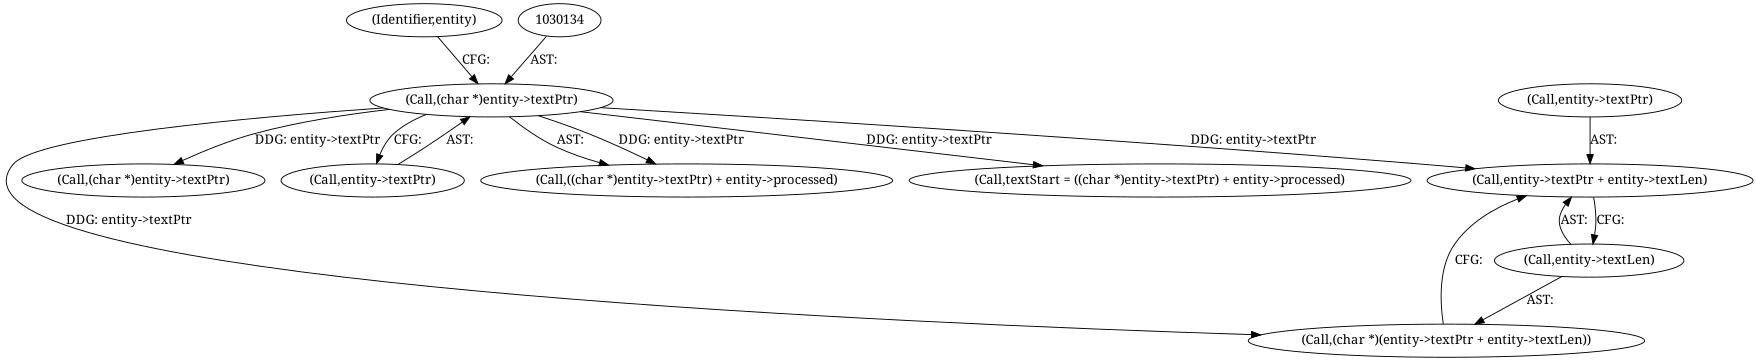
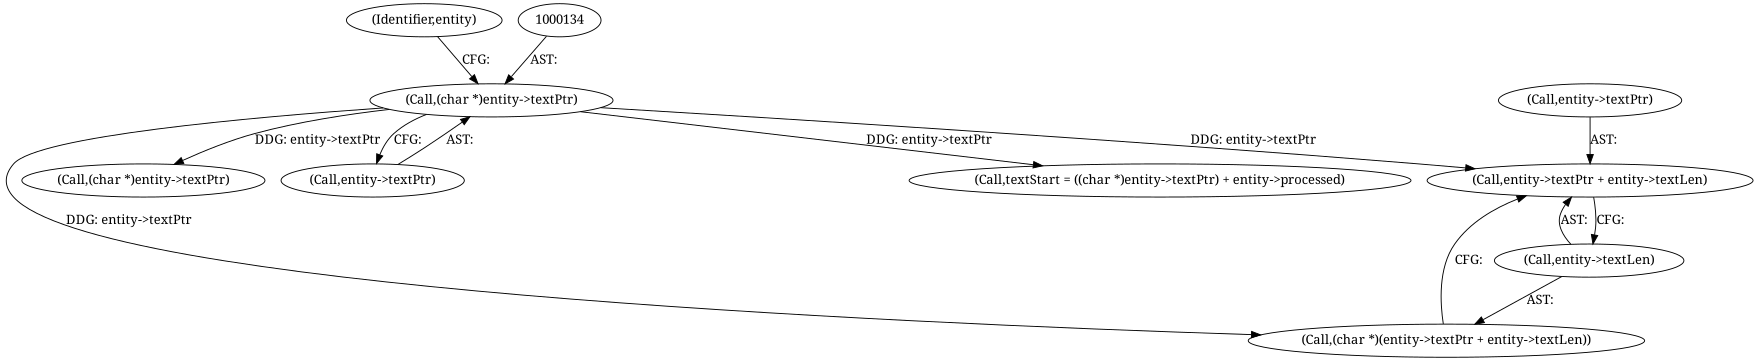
(560, 20) -> (560, 20)
(687, 180) -> none
